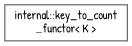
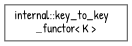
(66, 23) -> (66, 23)
